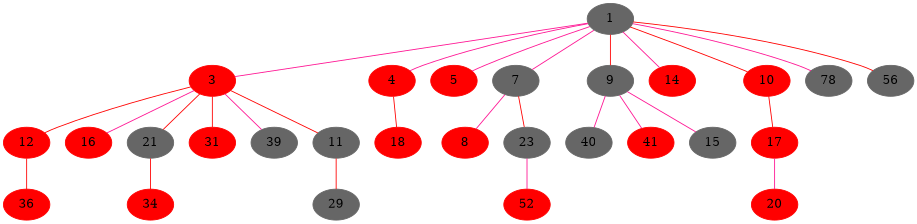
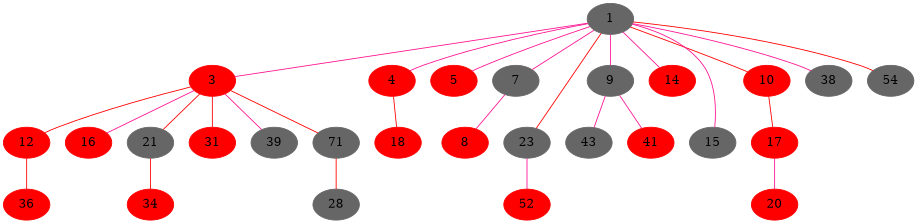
(610, 50) -> (610, 50)
(829, 81) -> (829, 81)
(891, 81) -> (891, 81)
(521, 112) -> (569, 81)
(662, 112) -> (697, 58)
(336, 143) -> (336, 143)
(589, 143) -> (589, 143)
(336, 205) -> (336, 205)
